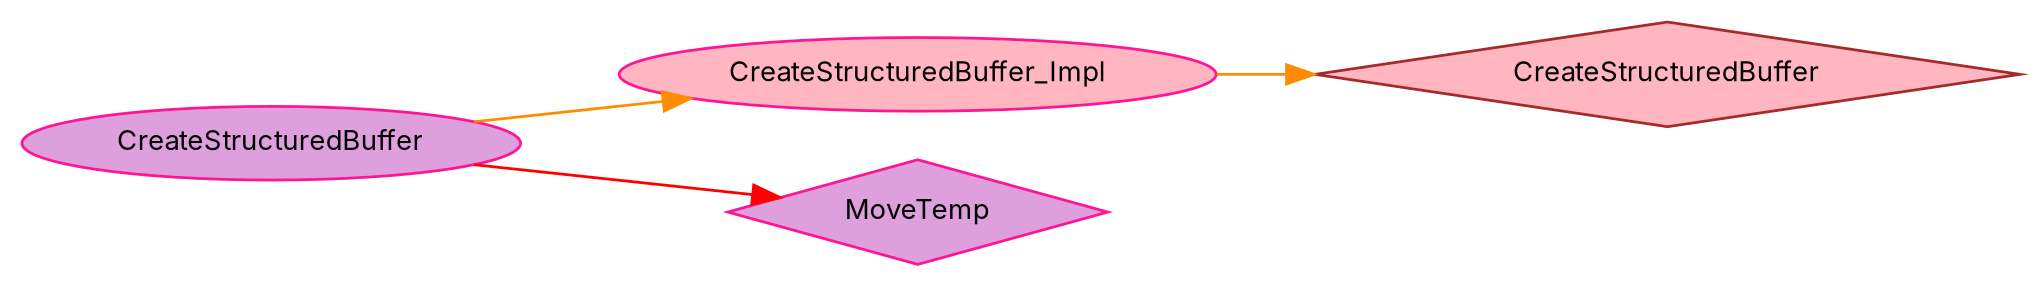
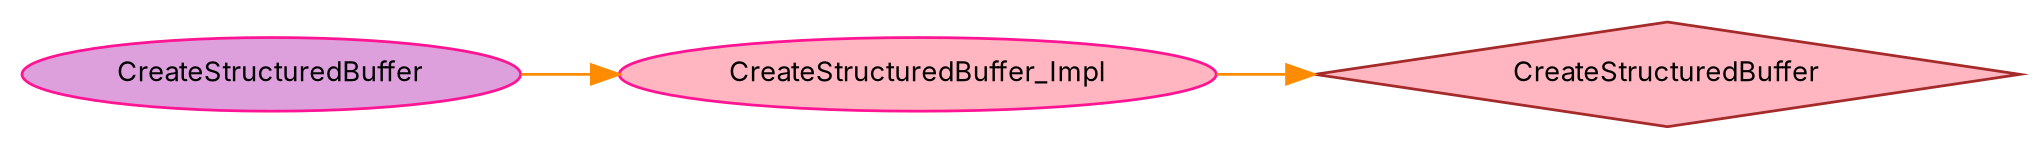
(918, 212) -> none
